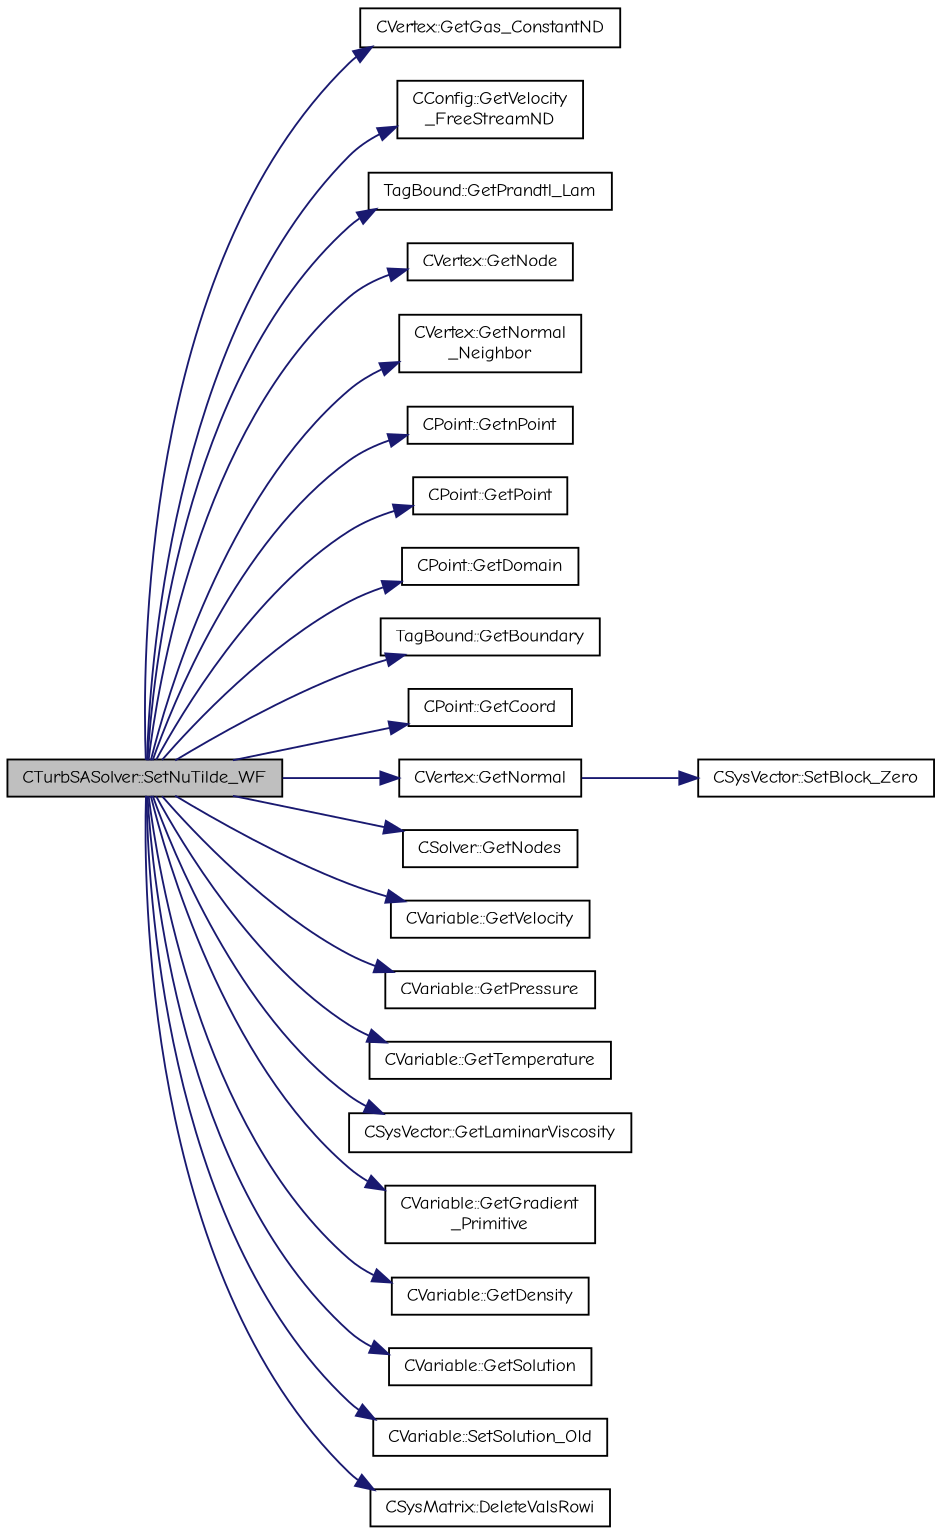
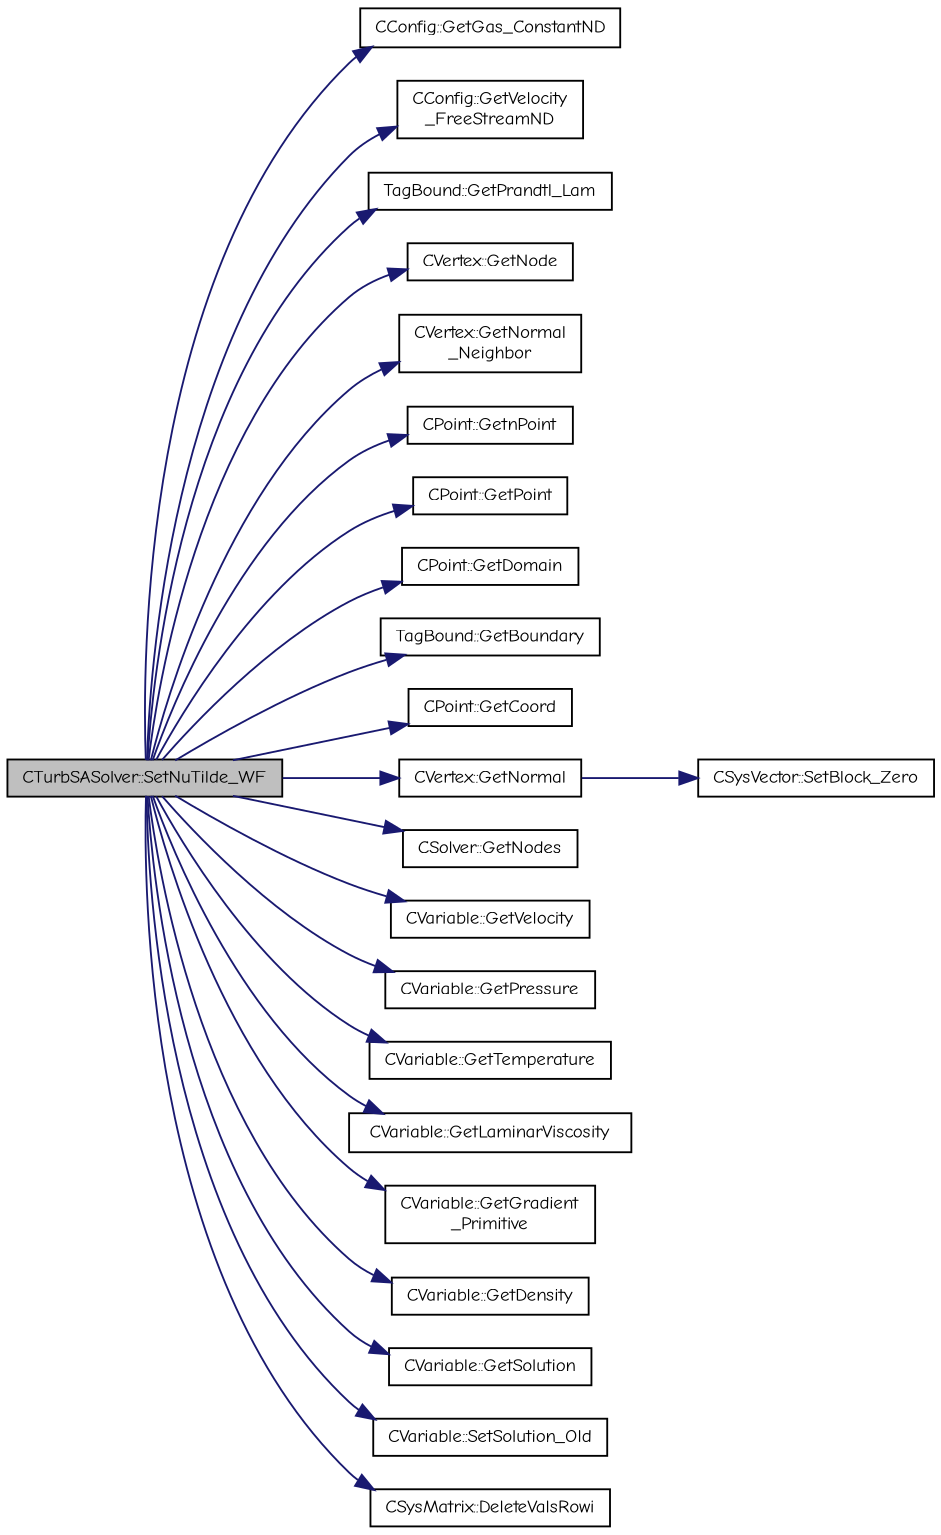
(490, 28) -> (490, 28)
(490, 1133) -> (490, 1133)
